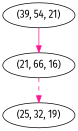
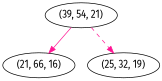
(39, 87) -> (100, 38)
